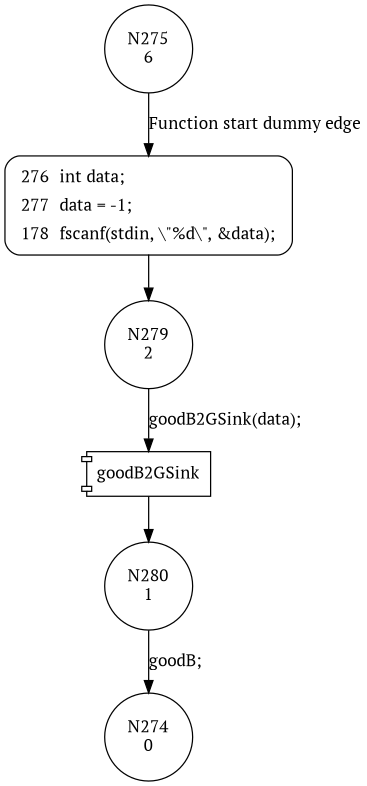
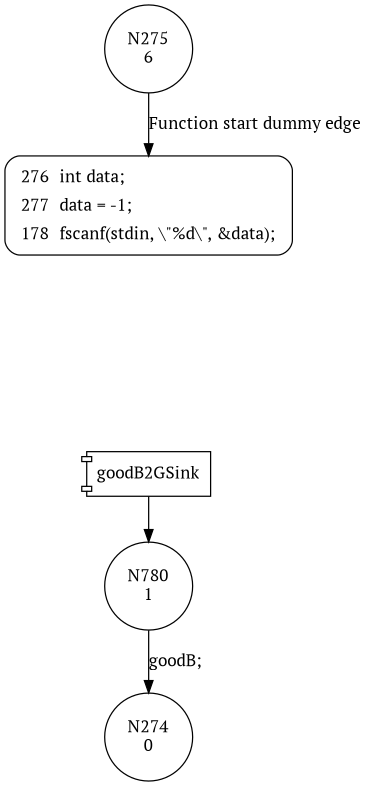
(149, 345) -> none
(149, 586) -> (149, 586)
